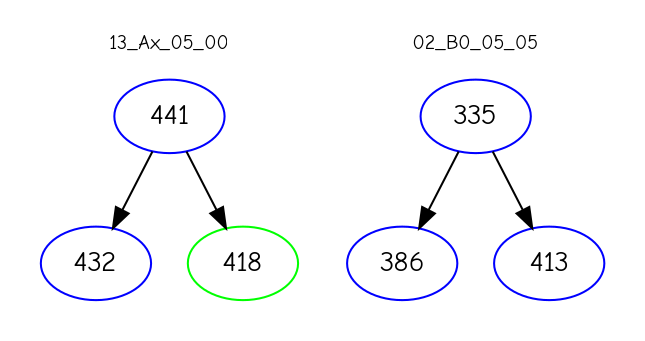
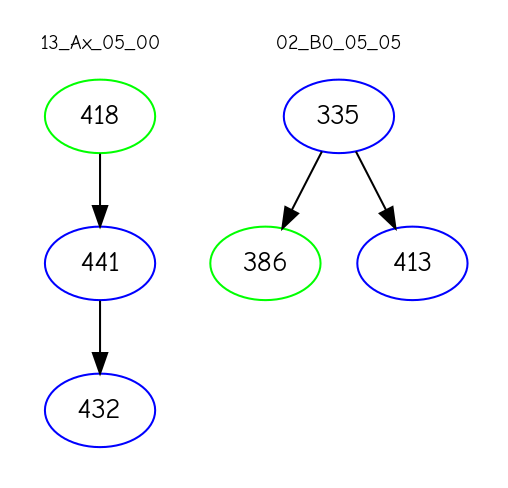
(202, 181) -> (100, 180)
(402, 263) -> (265, 263)
